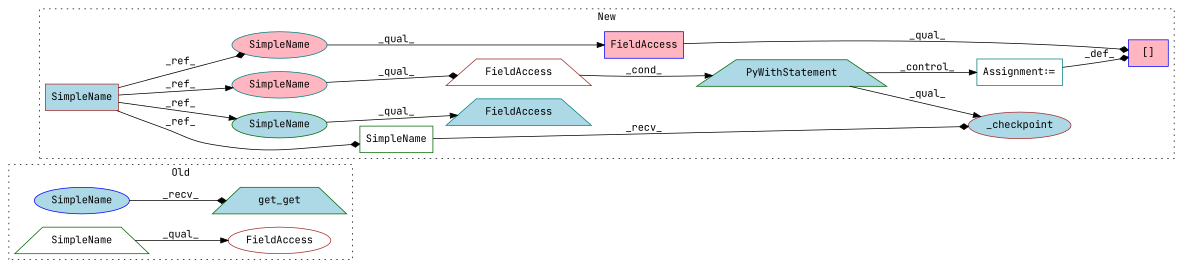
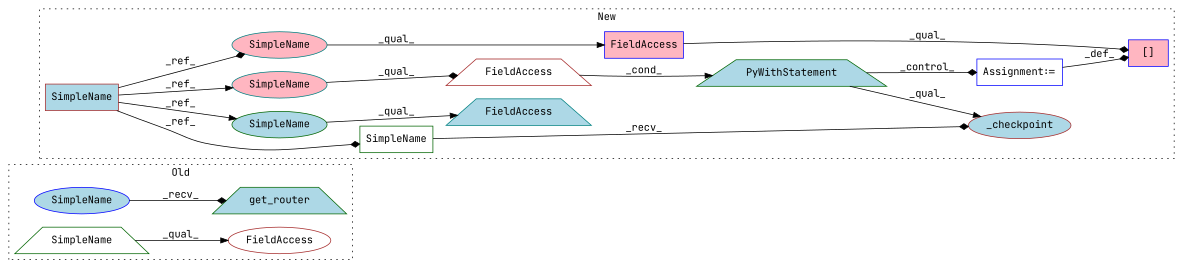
(1020, 72) -> (1020, 72)
(918, 73) -> (918, 73)
(280, 201) -> (280, 201)
